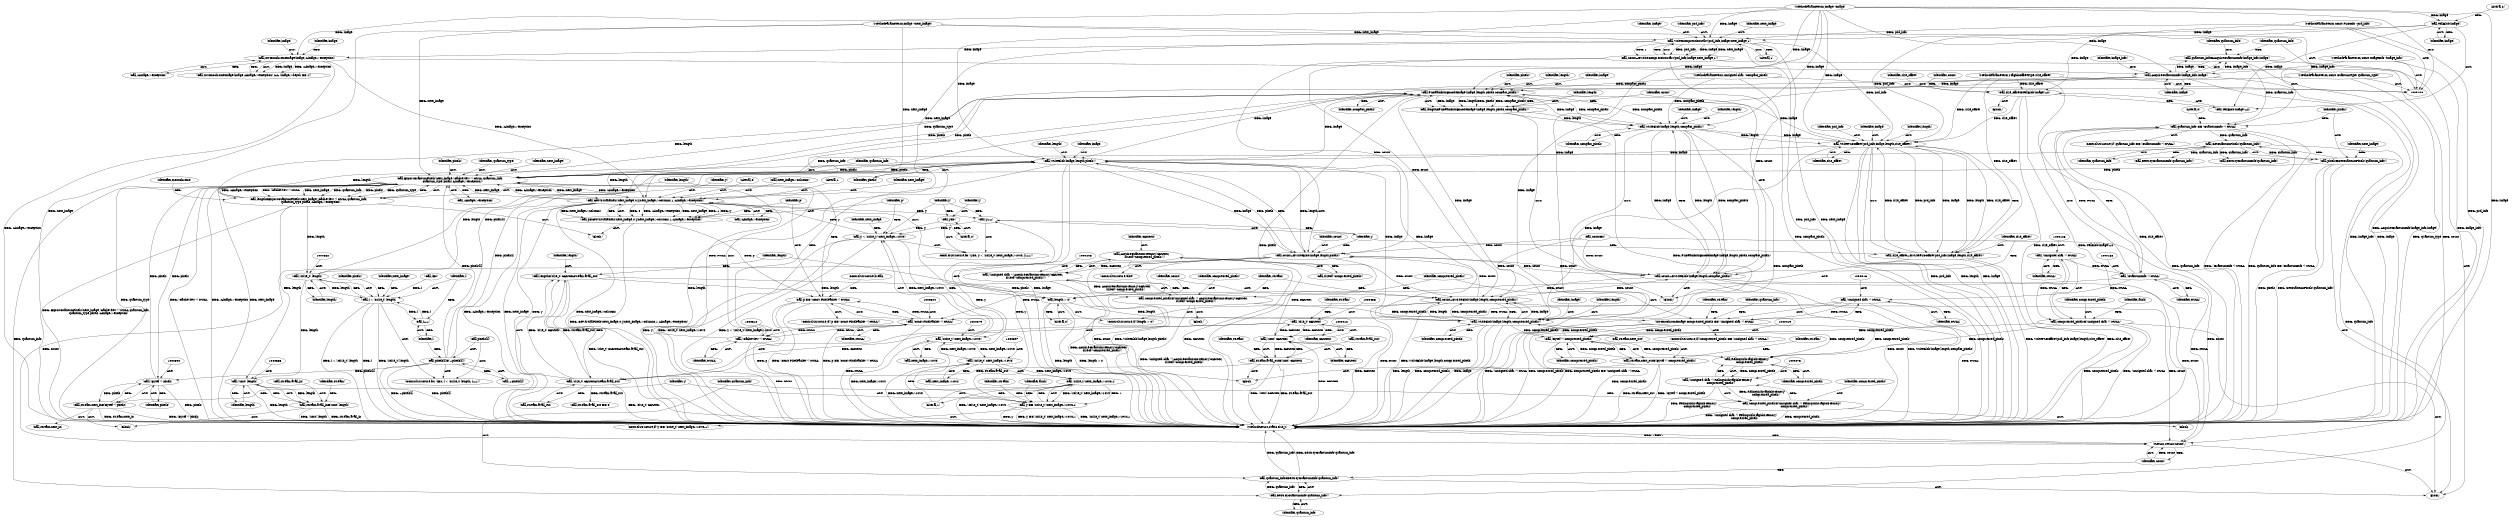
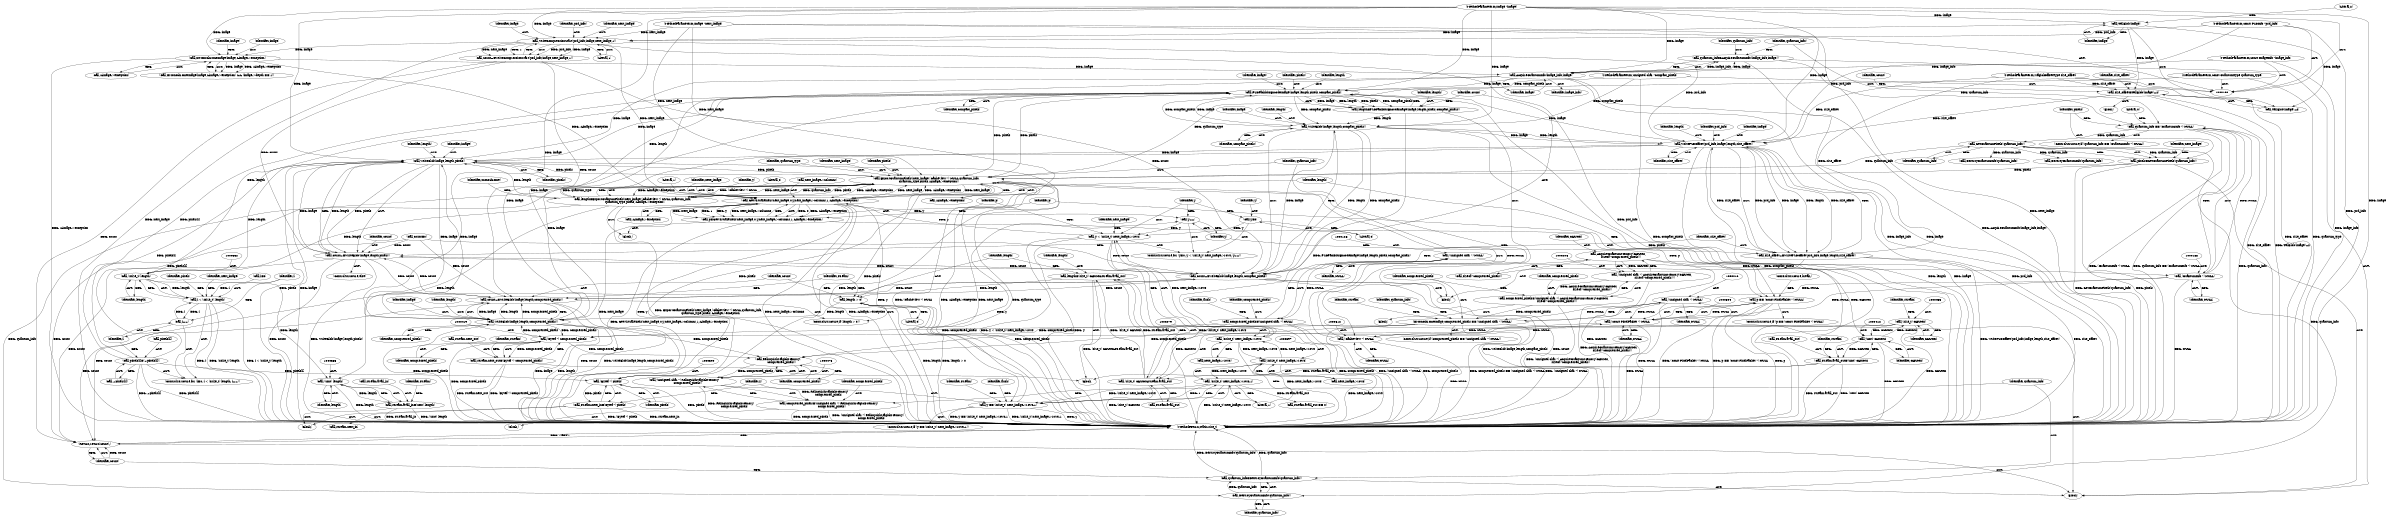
(2131, 69) -> (1555, 83)
(476, 365) -> (182, 354)
(591, 392) -> (1267, 393)
